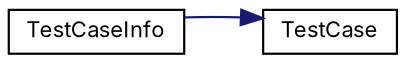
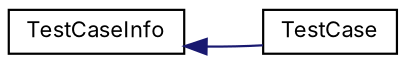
(213, 17) -> (235, 46)
